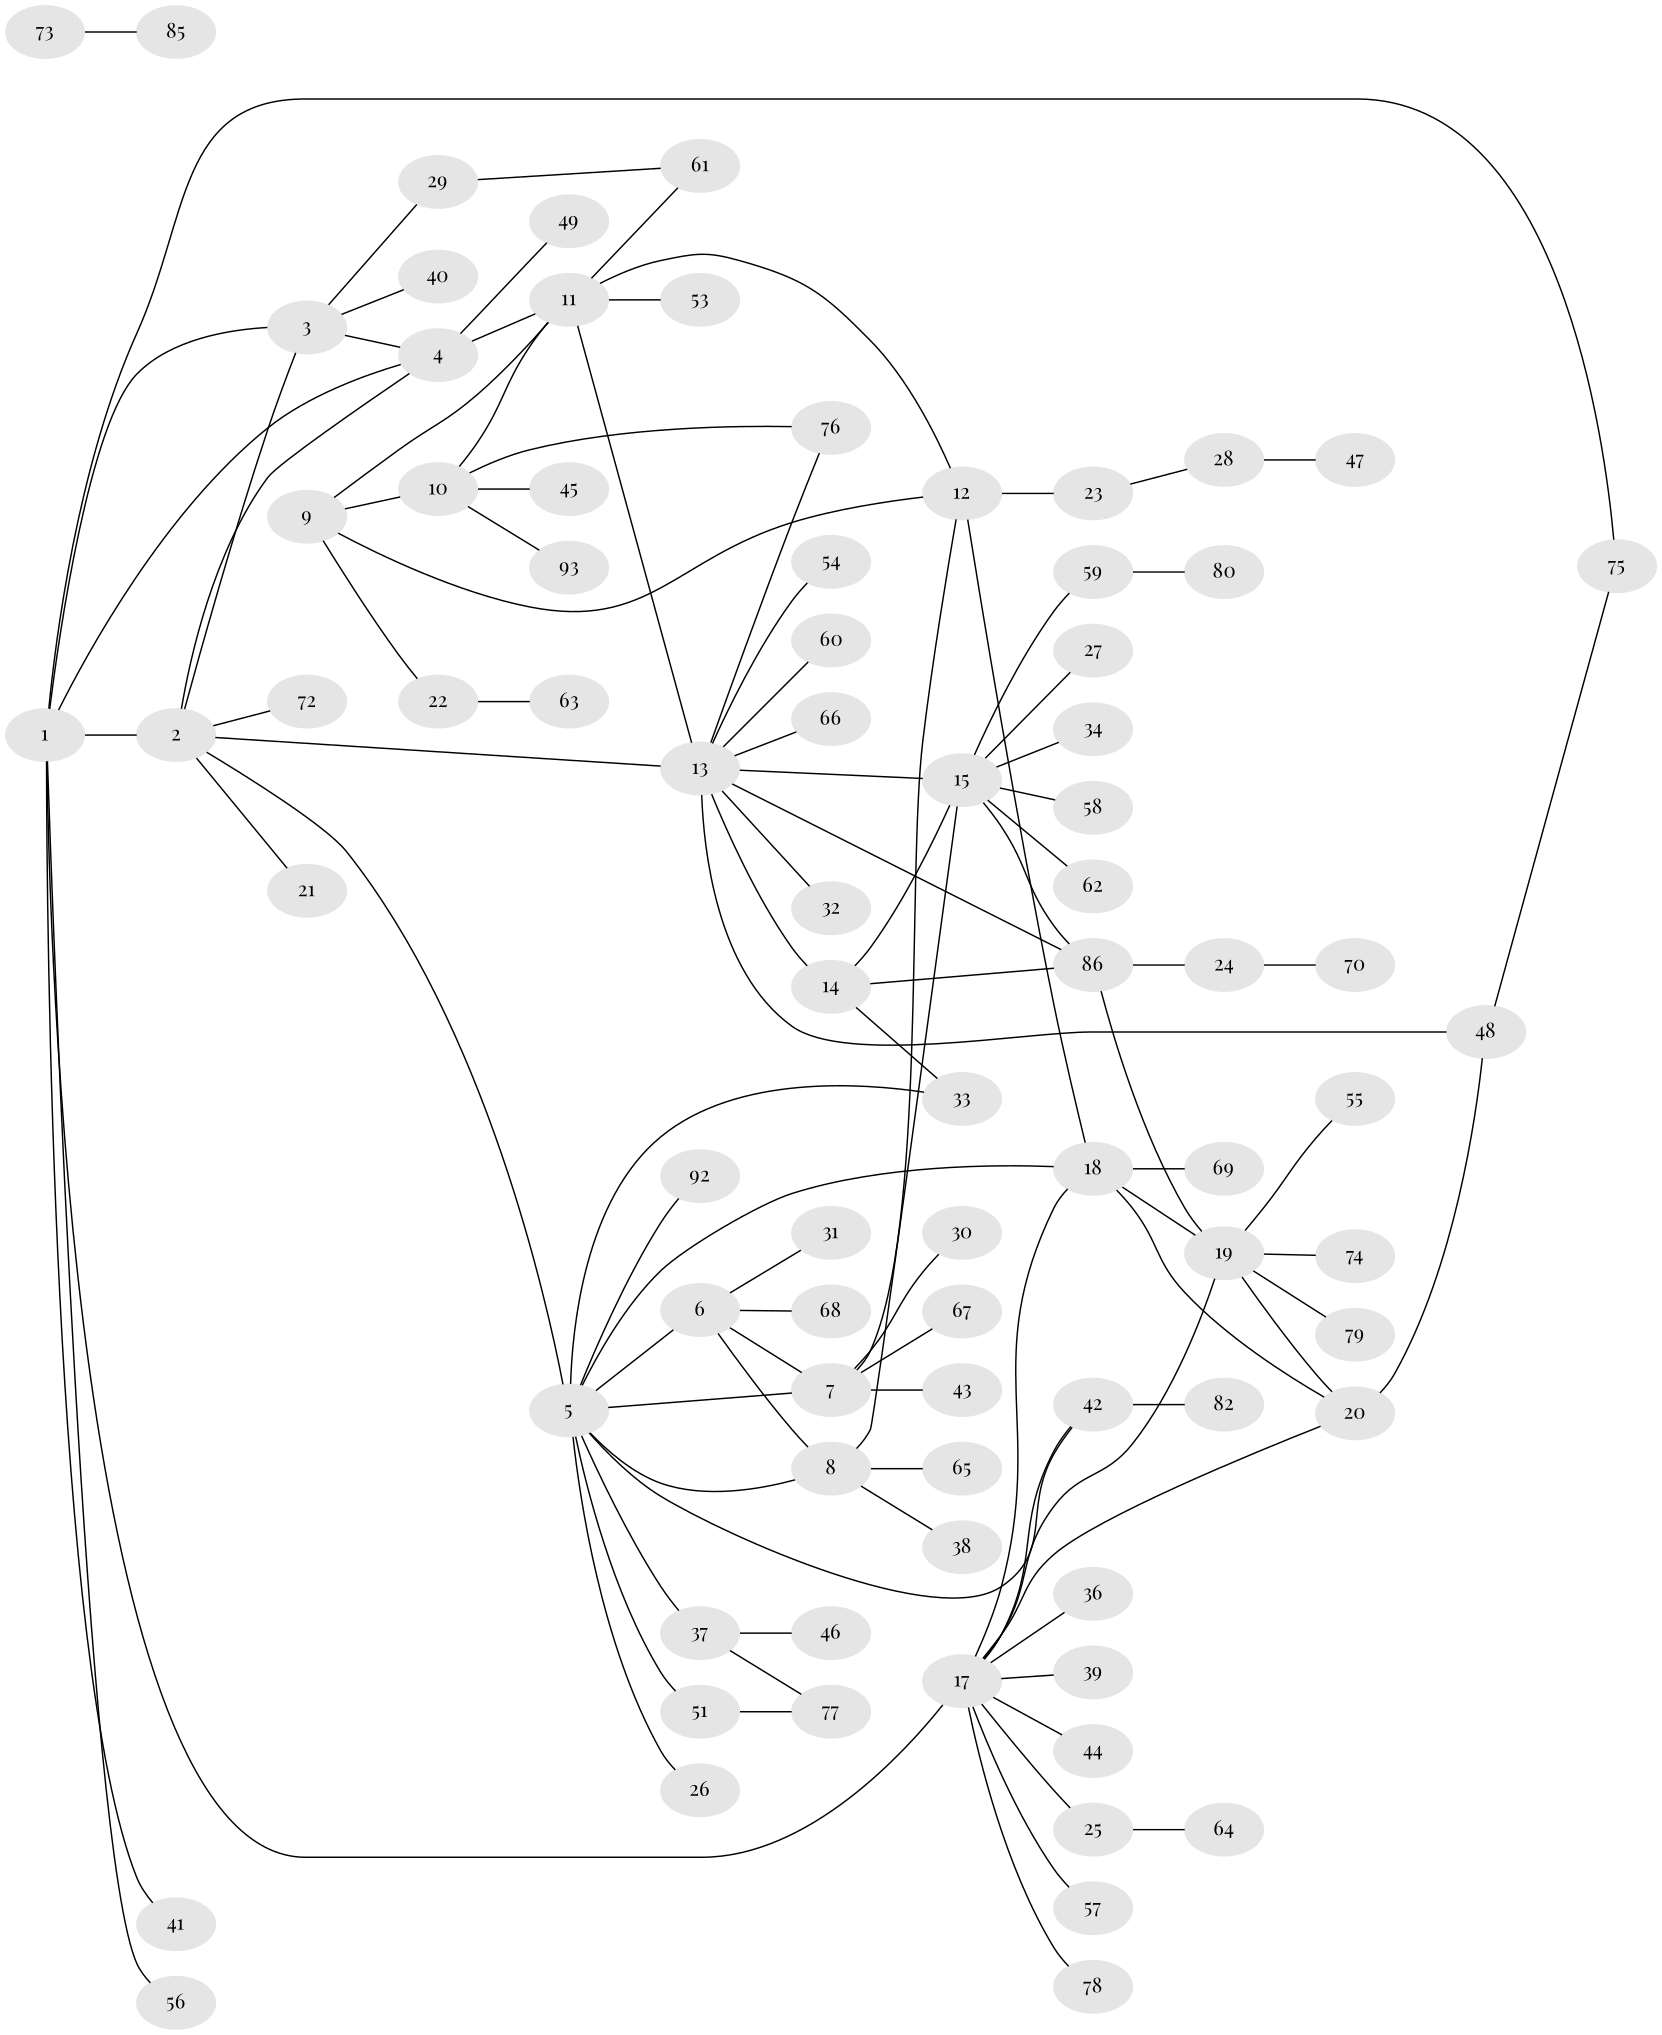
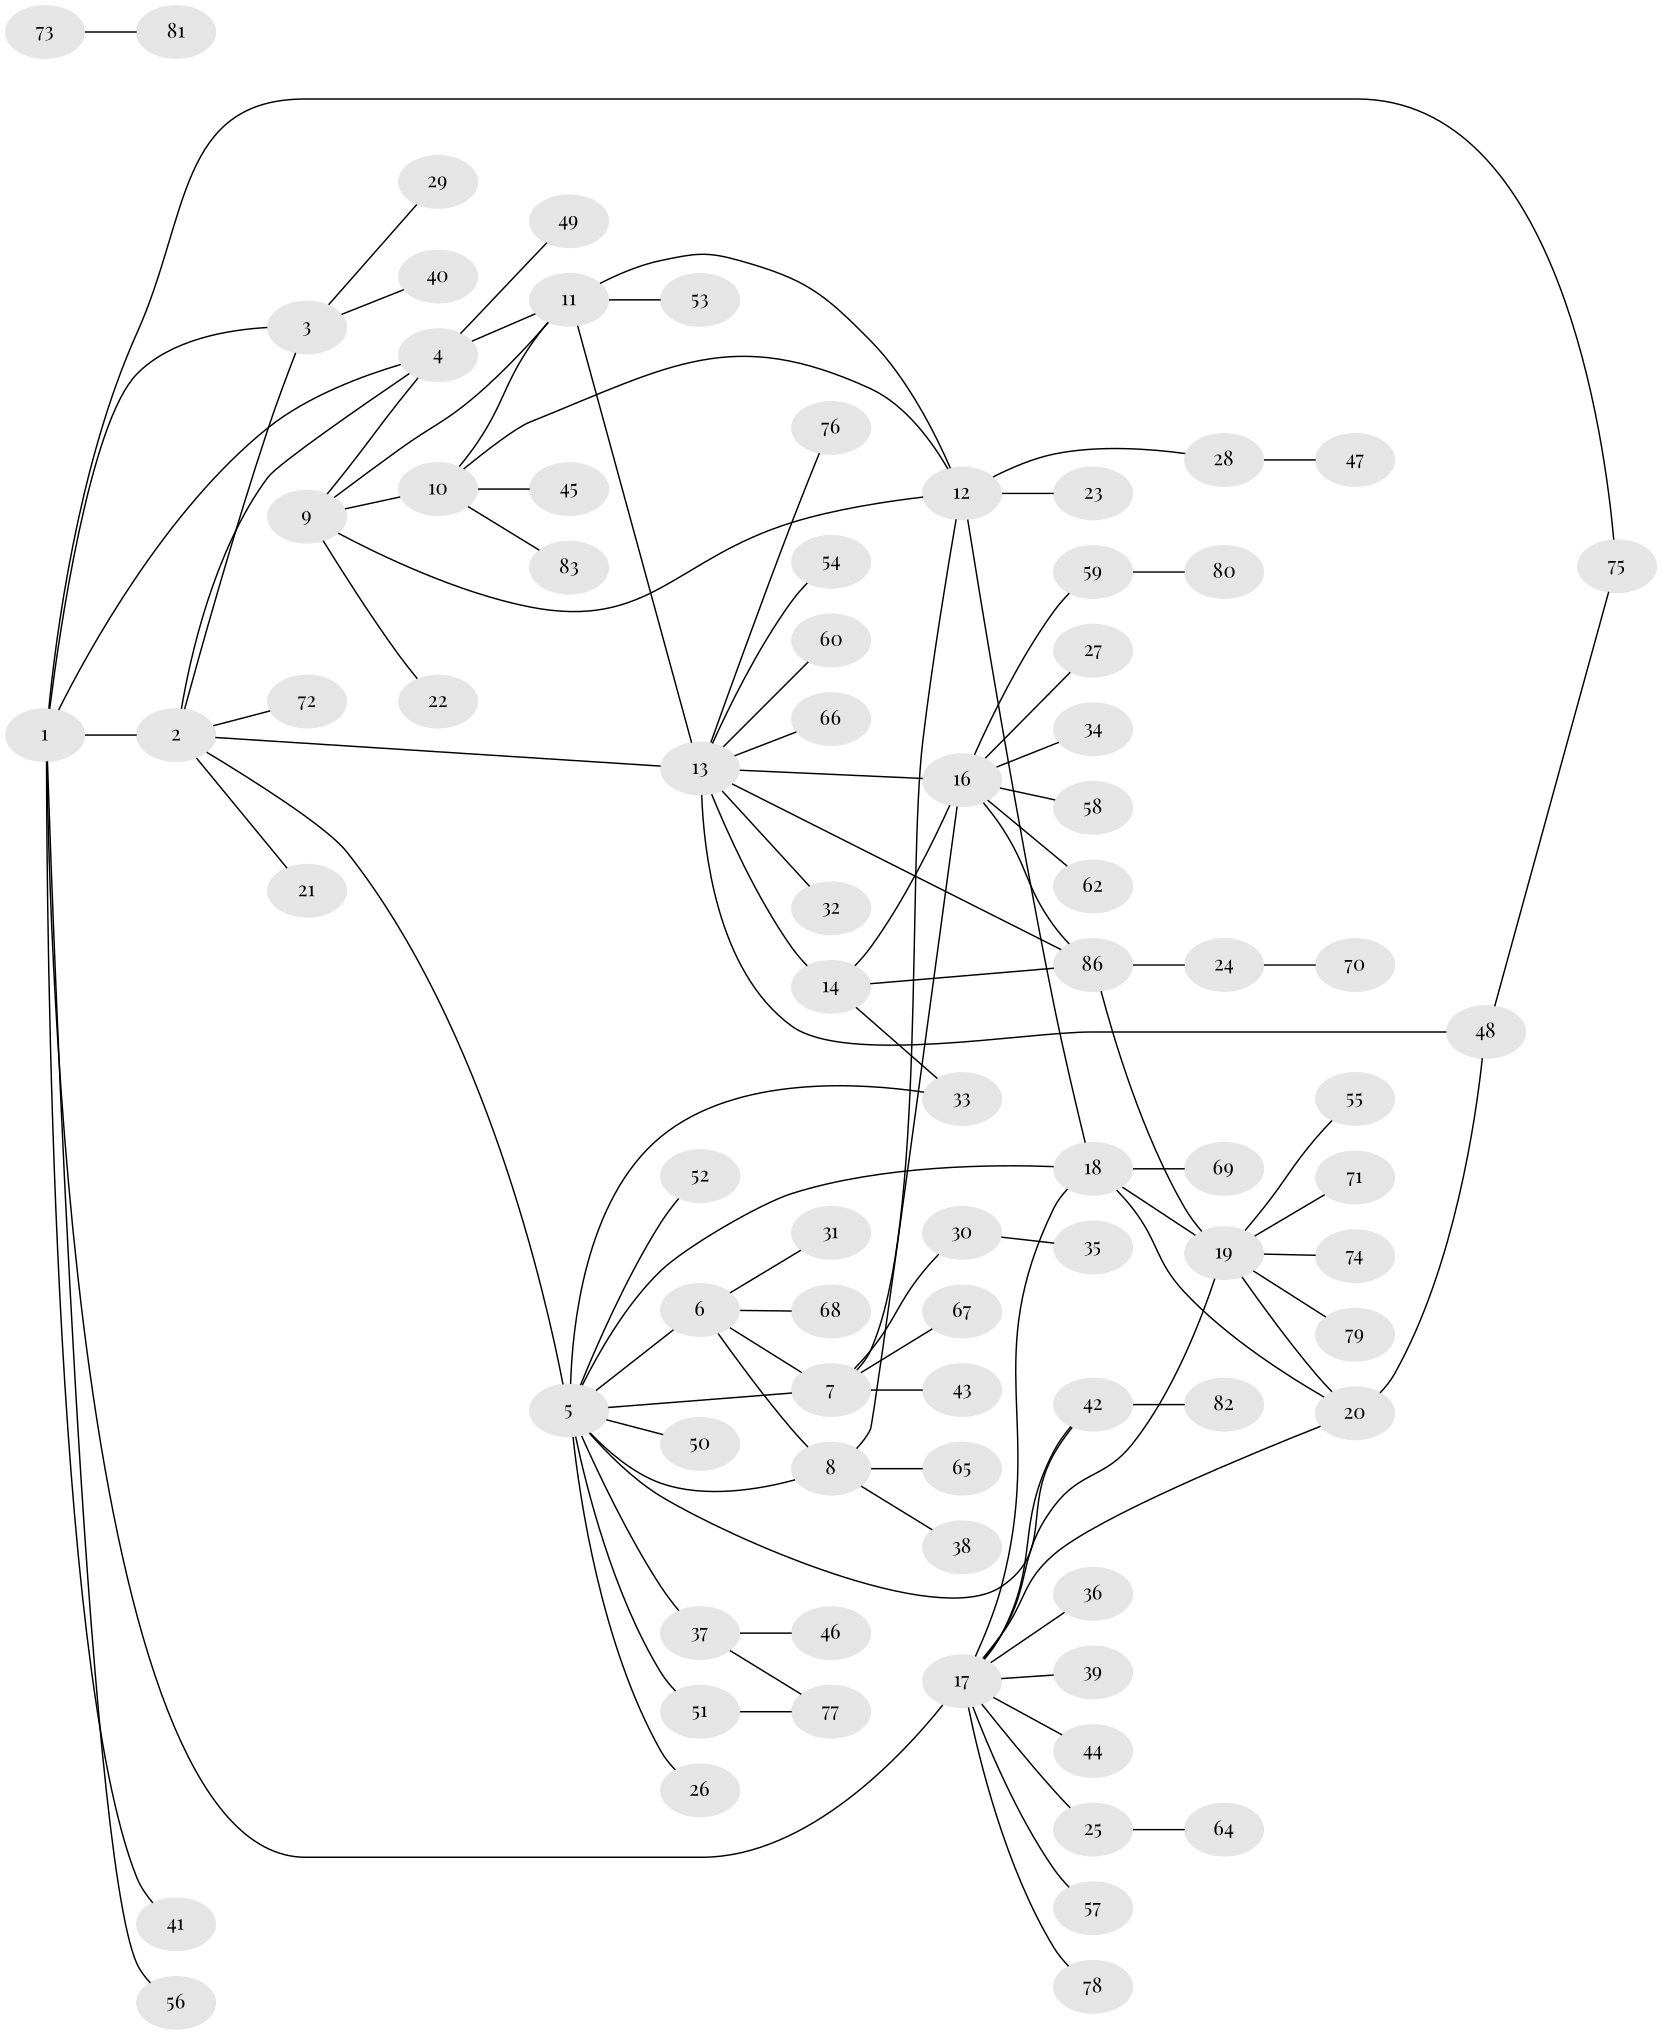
(176, 32) -> (176, 32)
(700, 166) -> none
(373, 341) -> (373, 436)
(628, 433) -> (713, 359)
(1159, 477) -> (1087, 450)
(569, 568) -> (569, 568)
(569, 702) -> none
(962, 780) -> (962, 780)
(700, 1176) -> (700, 1176)
none -> (1355, 1178)
none -> (1093, 1247)
none -> (700, 1444)
